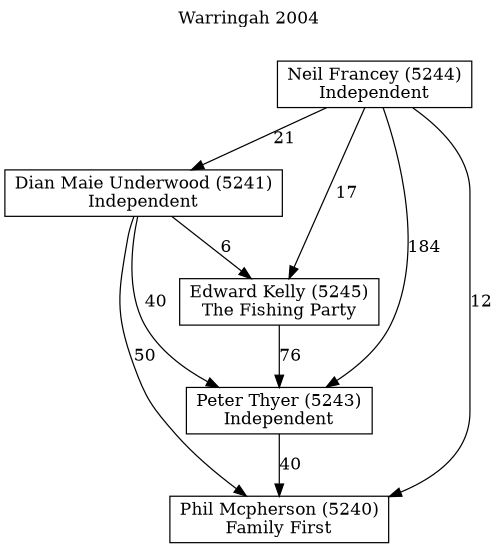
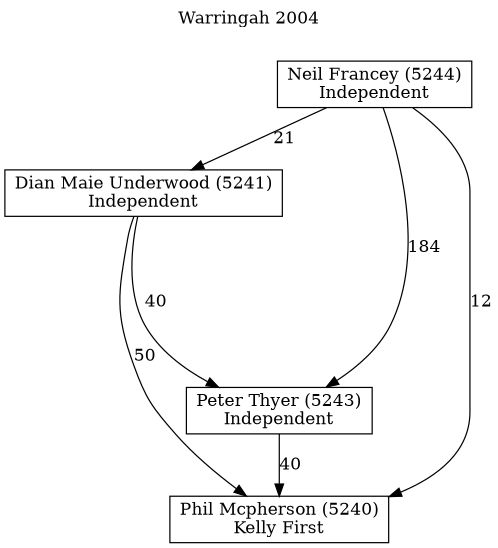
(279, 302) -> none
(279, 519) -> (279, 519)
